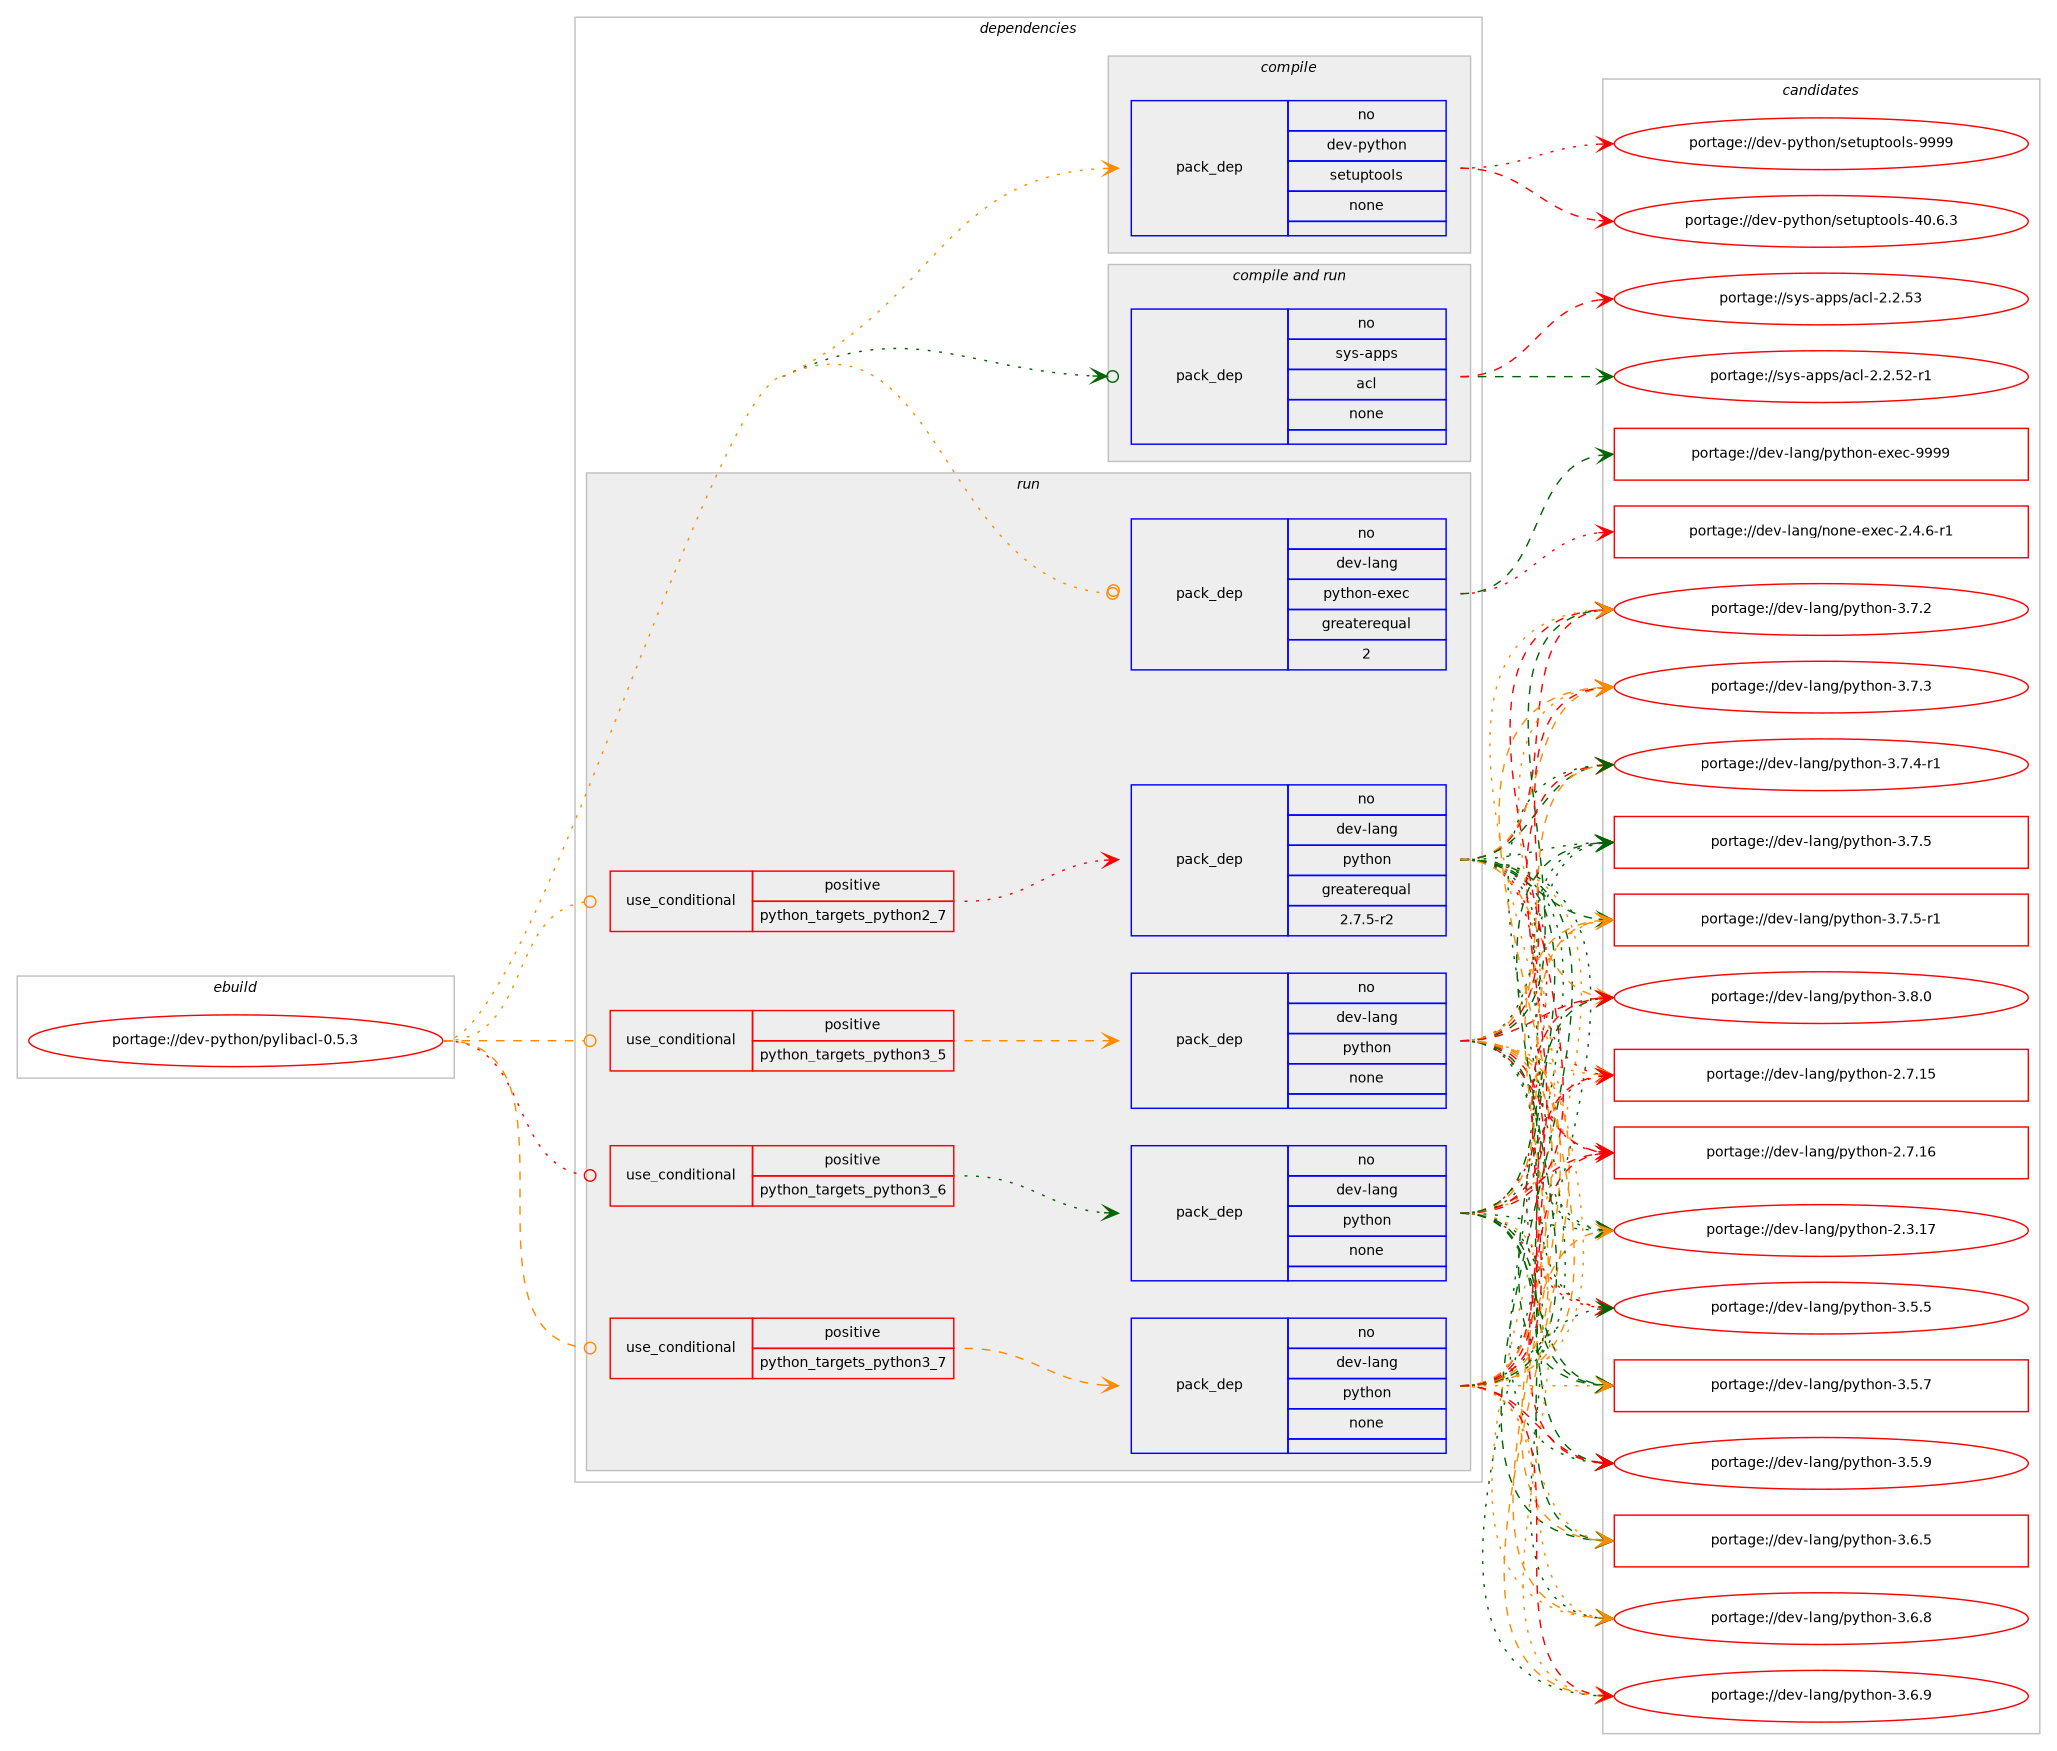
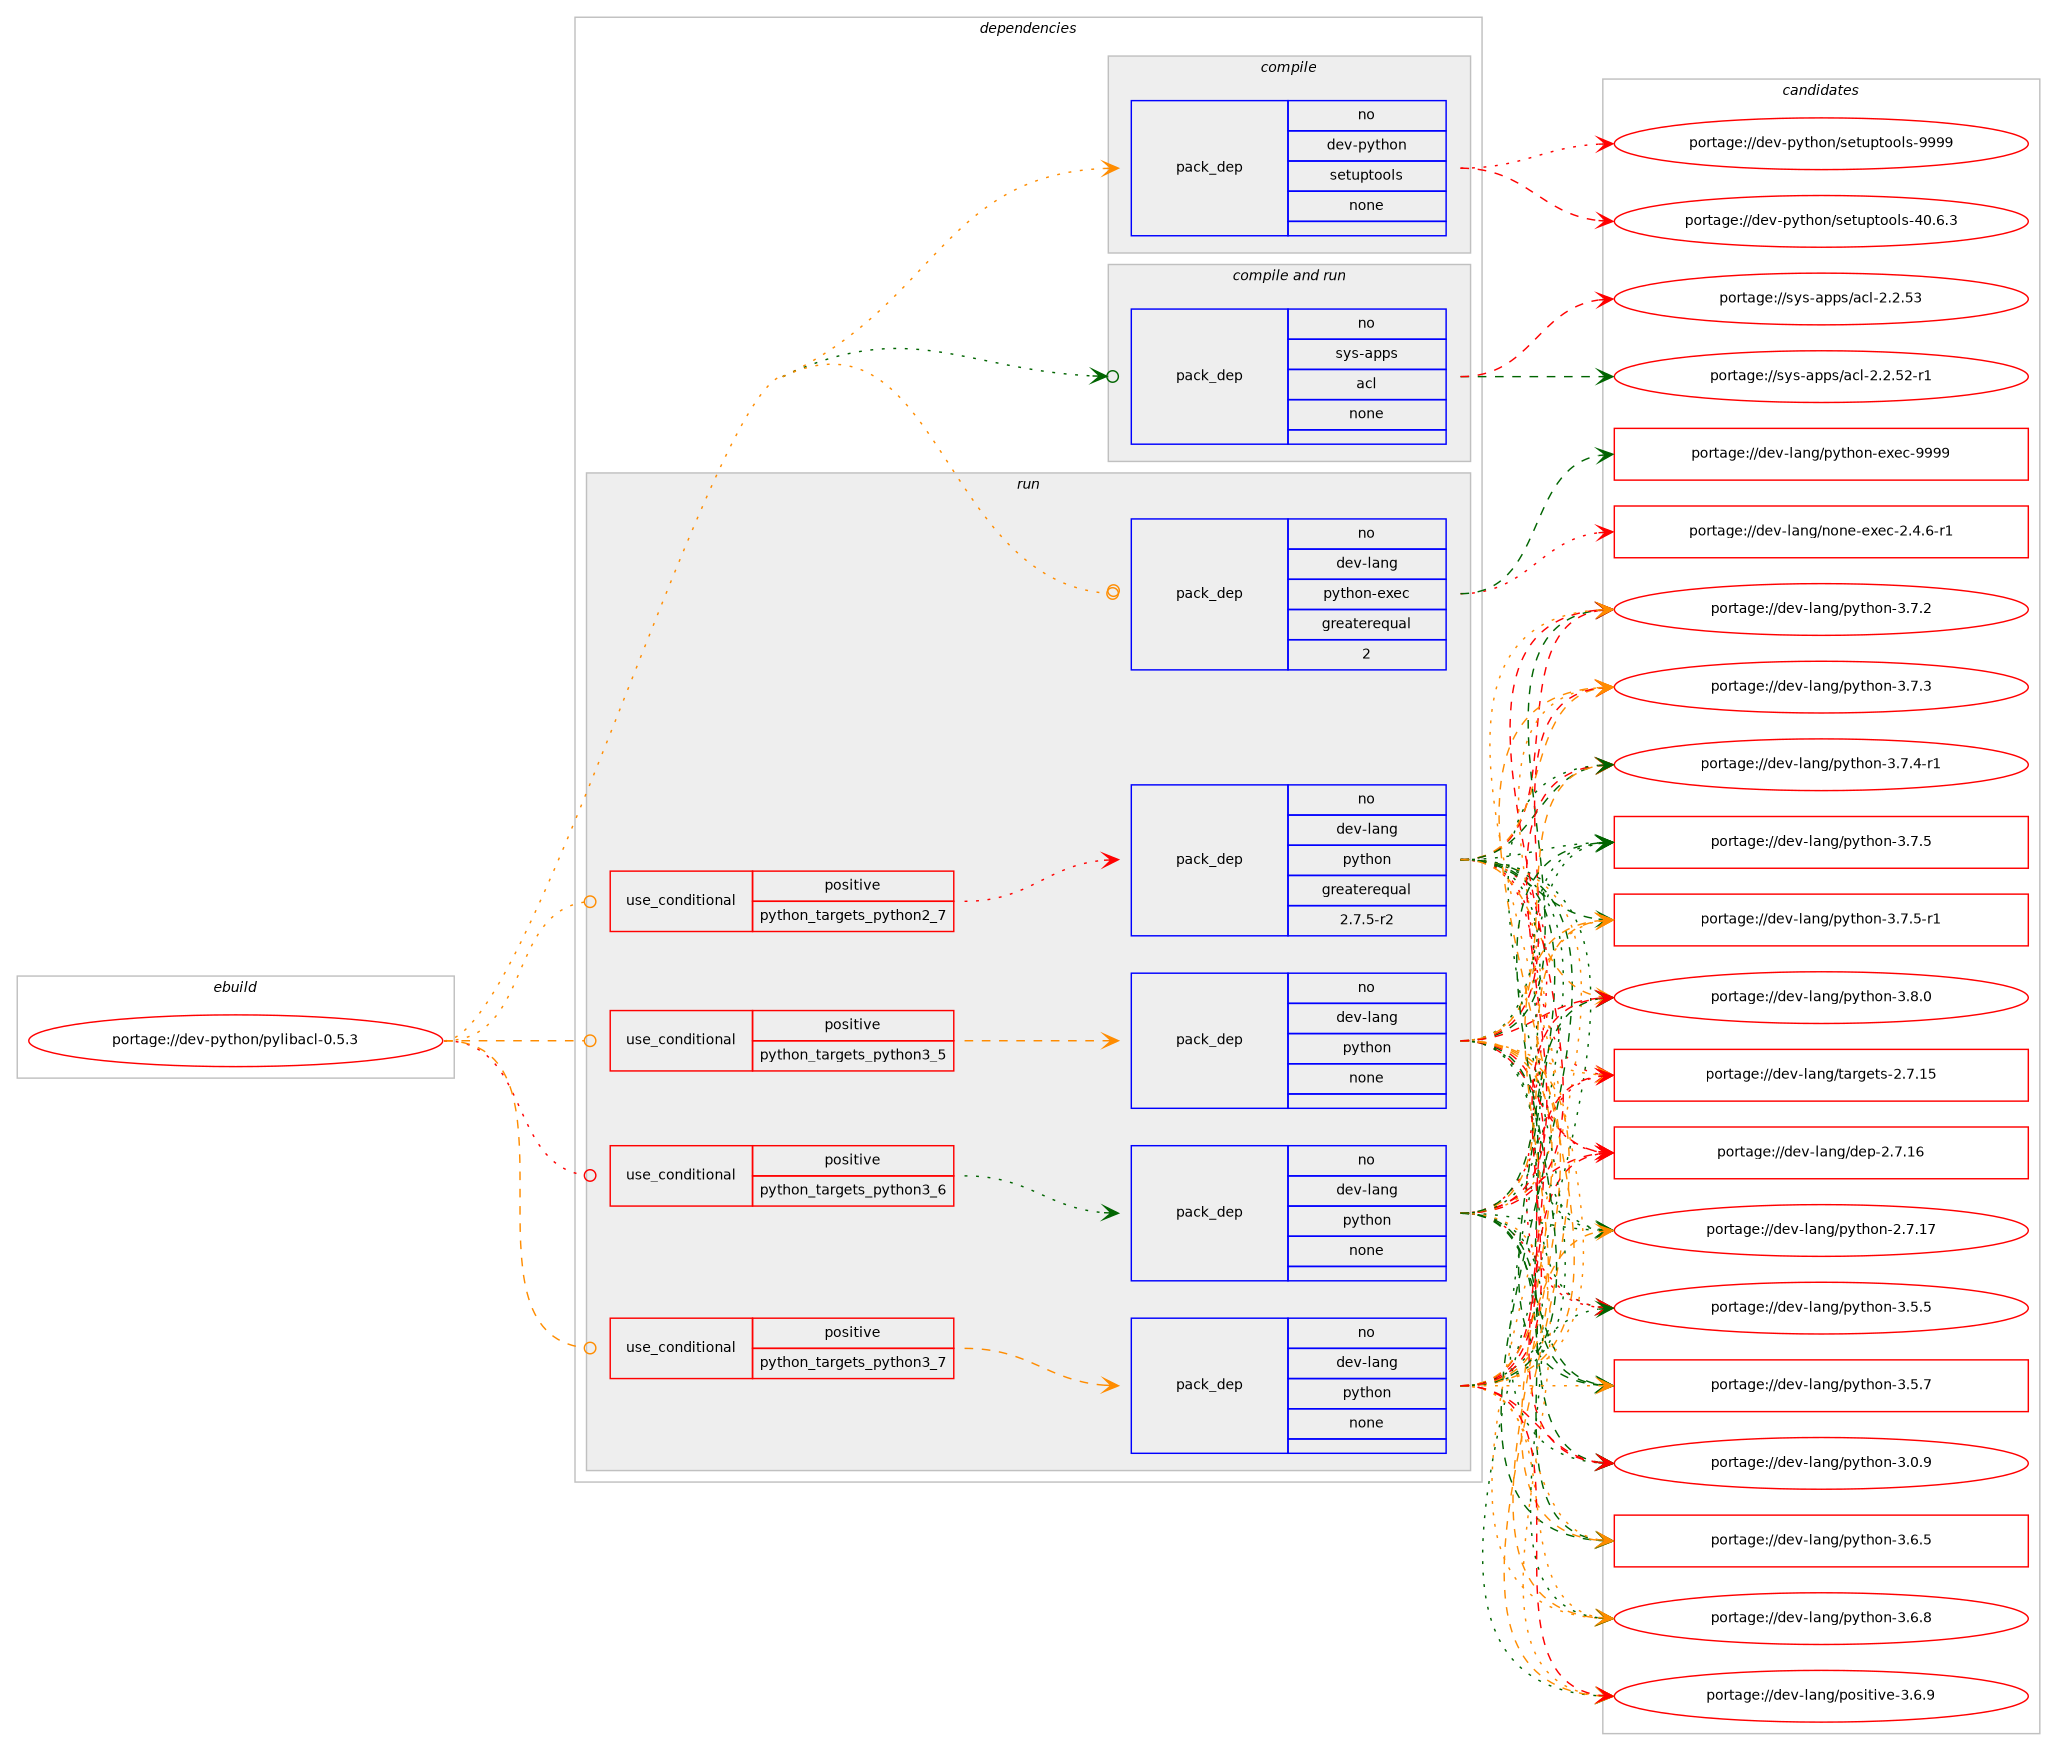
(1821, 1075) -> (1821, 1075)
(1821, 1153) -> (1821, 1153)
(1821, 1230) -> (1821, 1230)
(1821, 1463) -> (1821, 1463)
(1821, 1696) -> (1821, 1696)
